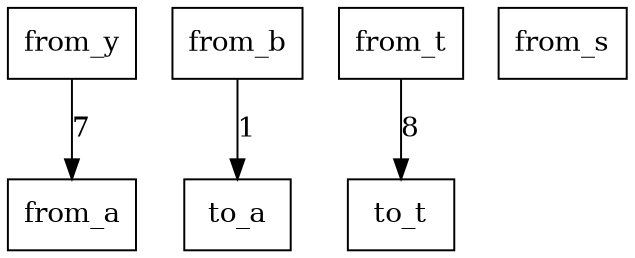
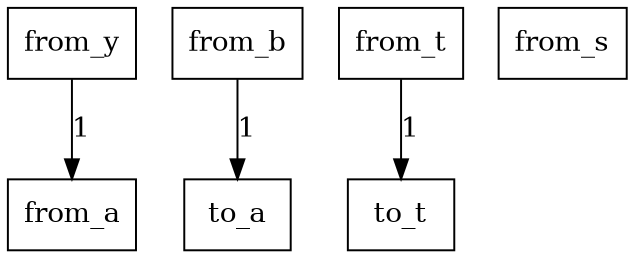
(82, 129) -> (82, 129)
(411, 129) -> (411, 129)
